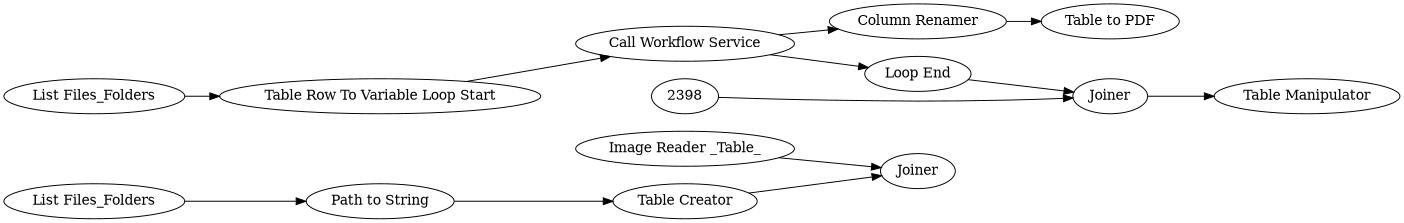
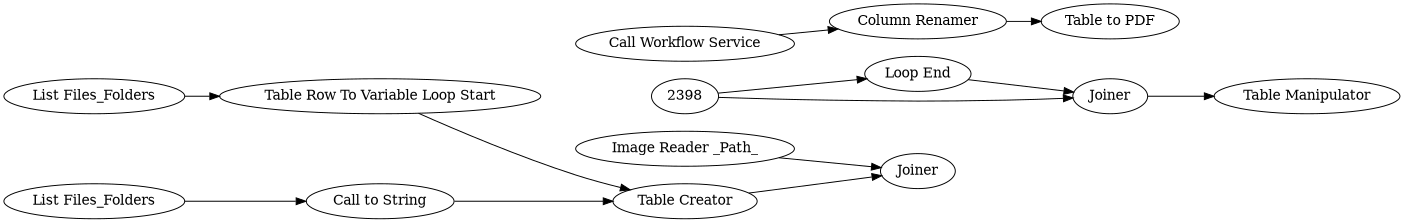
(814, 61) -> (788, 86)
(534, 70) -> (518, 155)
(685, 149) -> (685, 149)
(380, 201) -> (380, 201)
